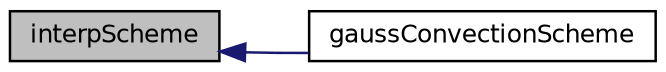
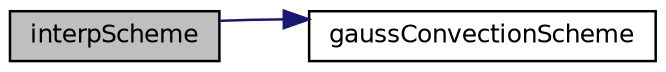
(277, 53) -> (252, 20)
